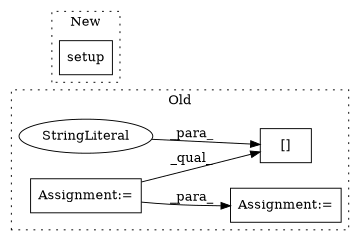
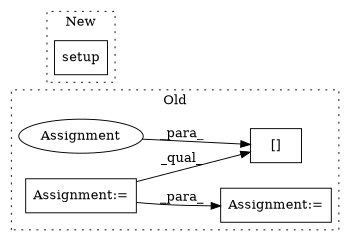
(86, 136) -> (81, 136)
